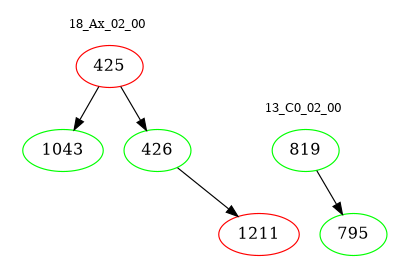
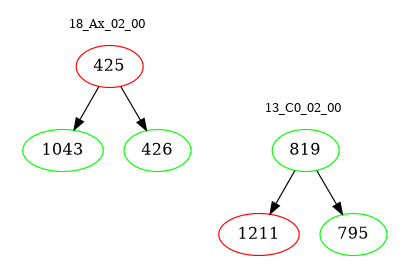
(203, 188) -> (285, 187)
